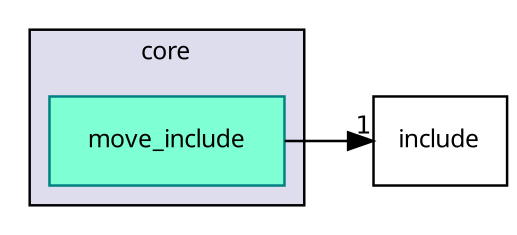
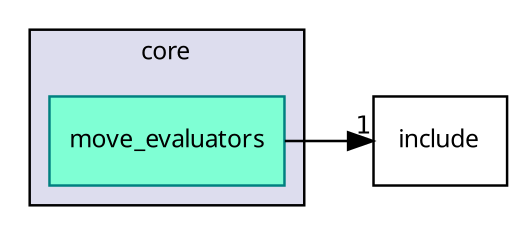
(167, 141) -> (167, 141)
